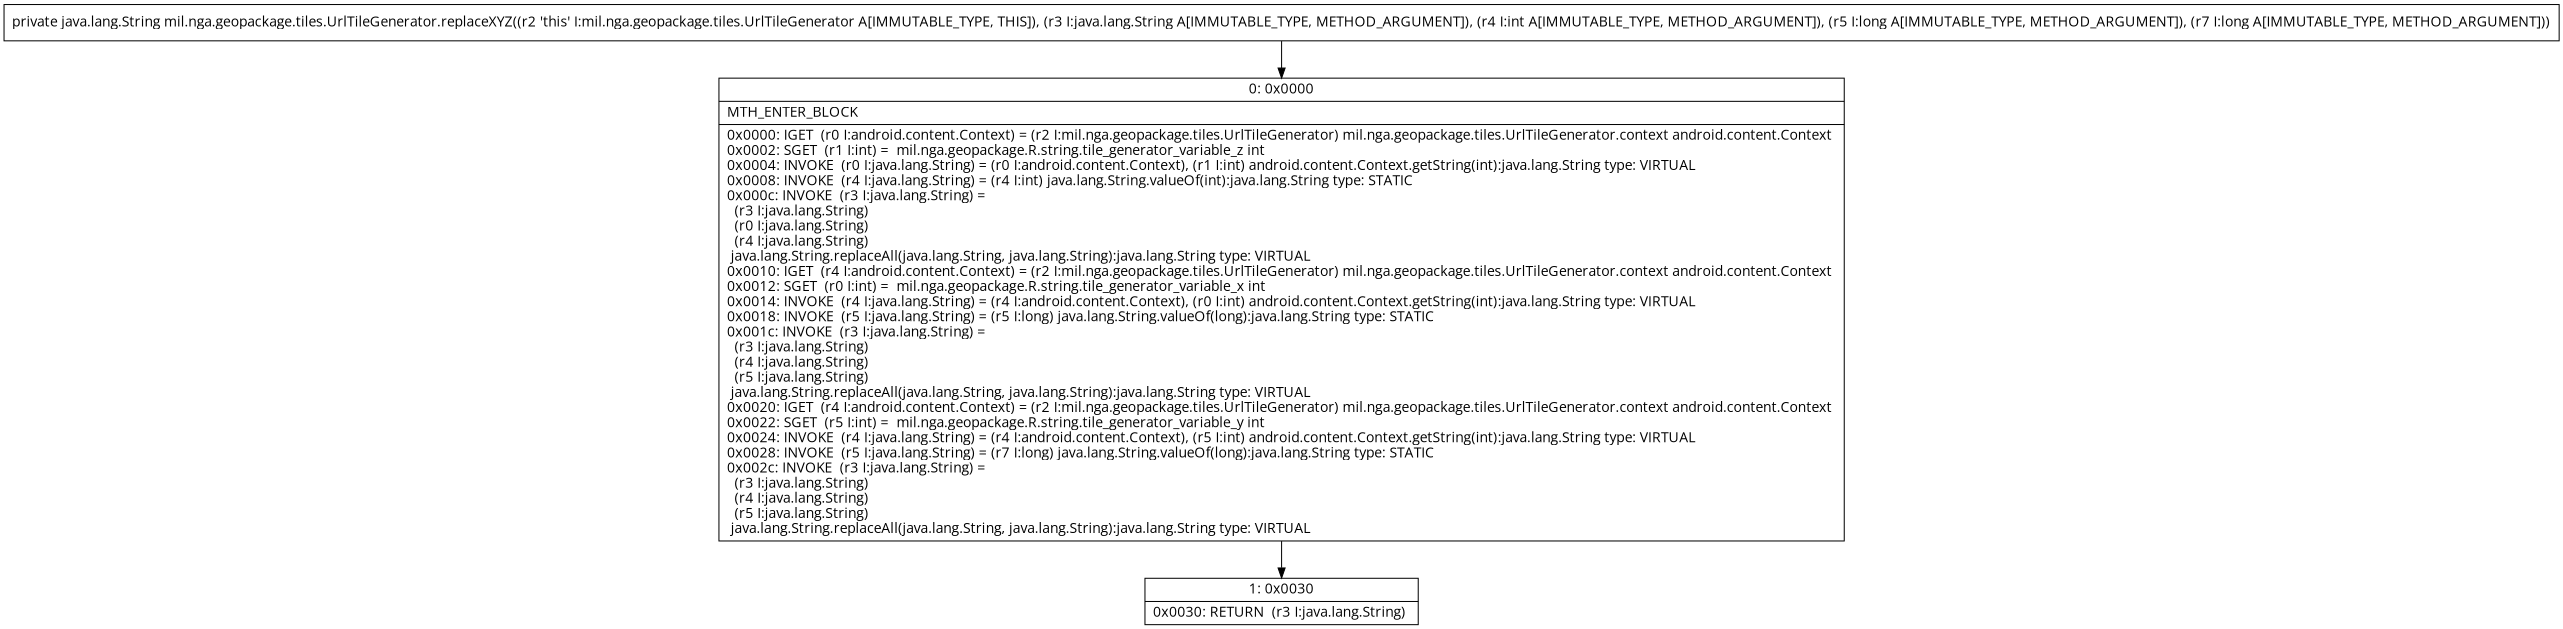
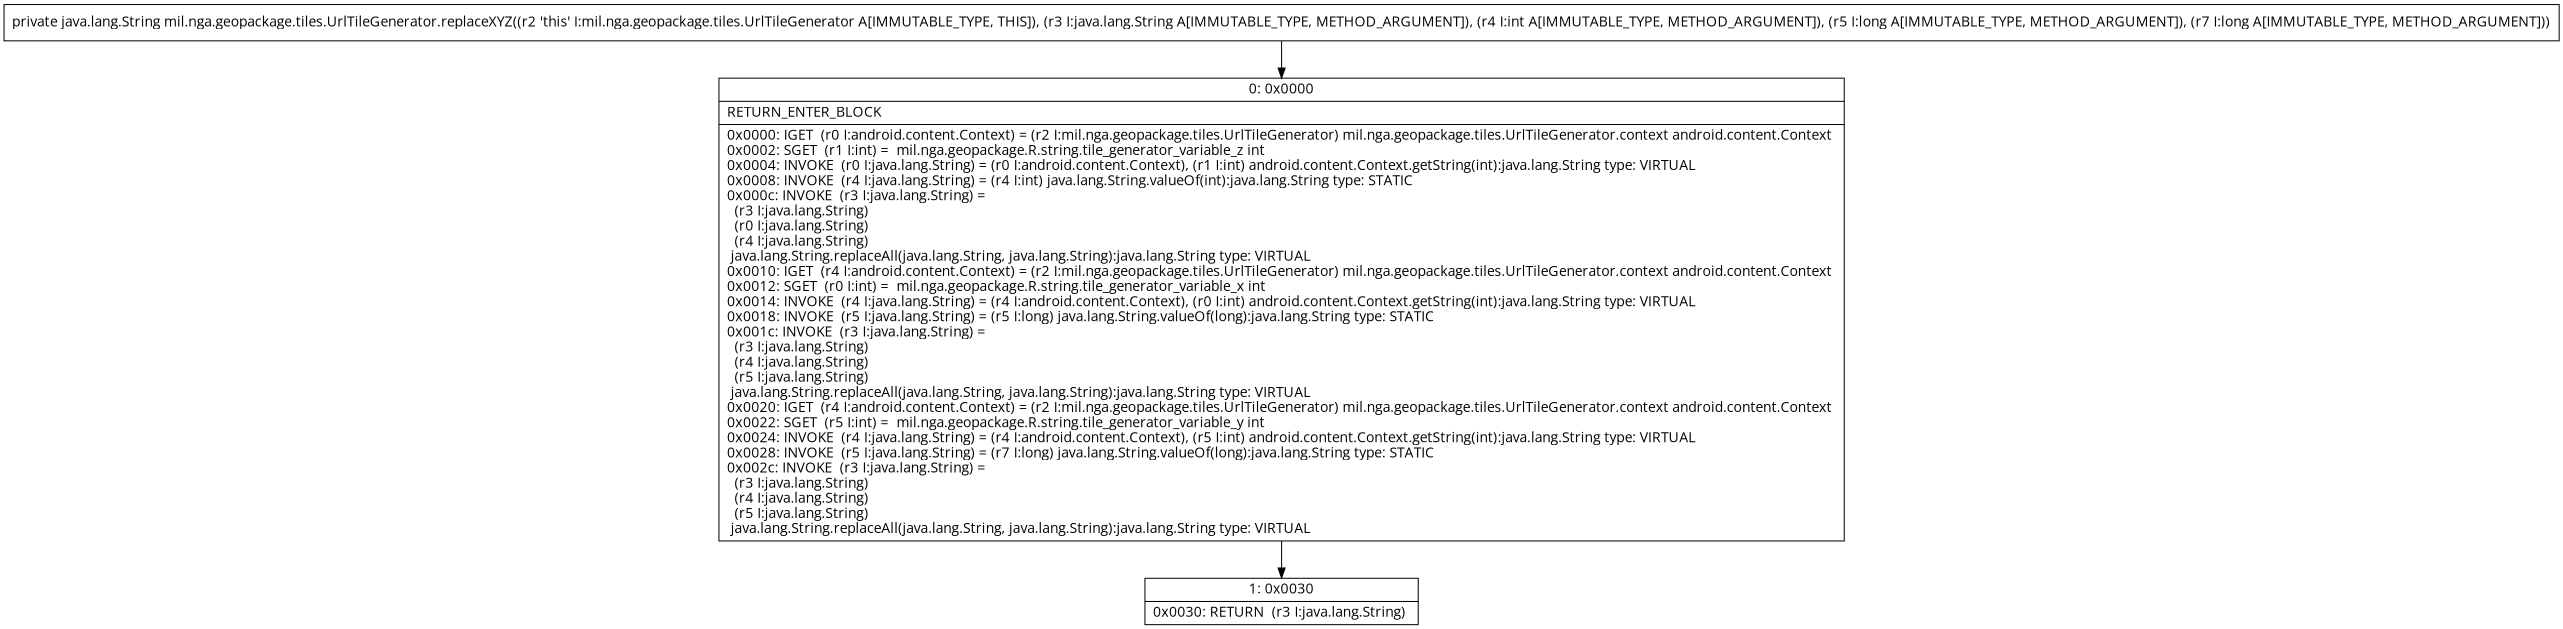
(793, 112) -> (805, 112)
